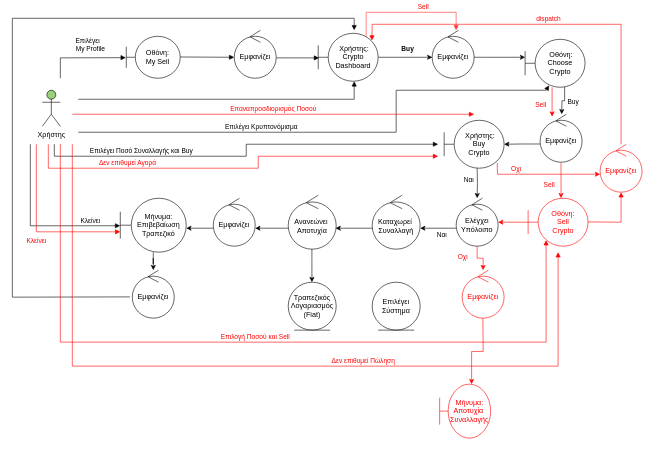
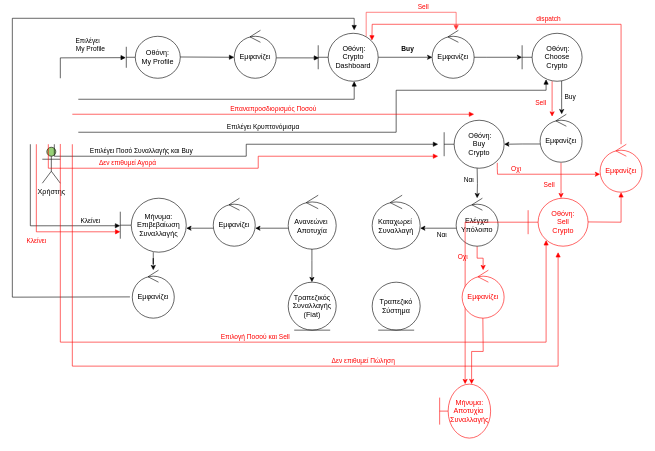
(158, 57) -> (158, 57)
(353, 57) -> (353, 57)
(555, 63) -> (552, 57)
(51, 108) -> (51, 165)
(479, 144) -> (479, 144)
(503, 222) -> (501, 222)
(159, 225) -> (159, 225)
(341, 228) -> none
(312, 306) -> (312, 306)
(396, 306) -> (396, 306)
